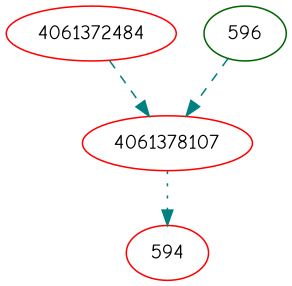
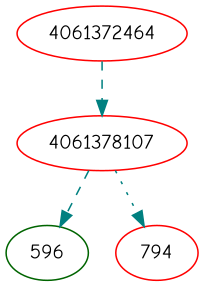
(91, 34) -> (102, 34)
(212, 81) -> (78, 192)
(167, 253) -> (157, 253)
